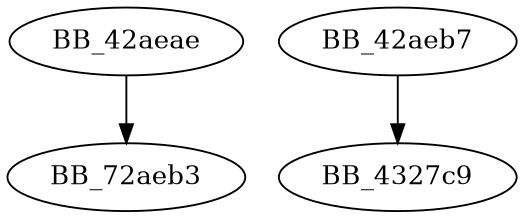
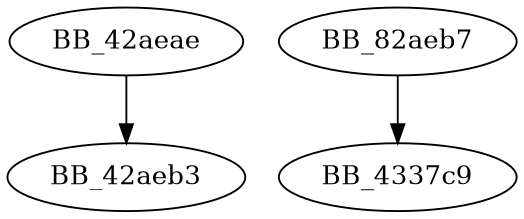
(398, 41) -> (398, 41)
(126, 177) -> (126, 177)
(398, 177) -> (398, 177)
